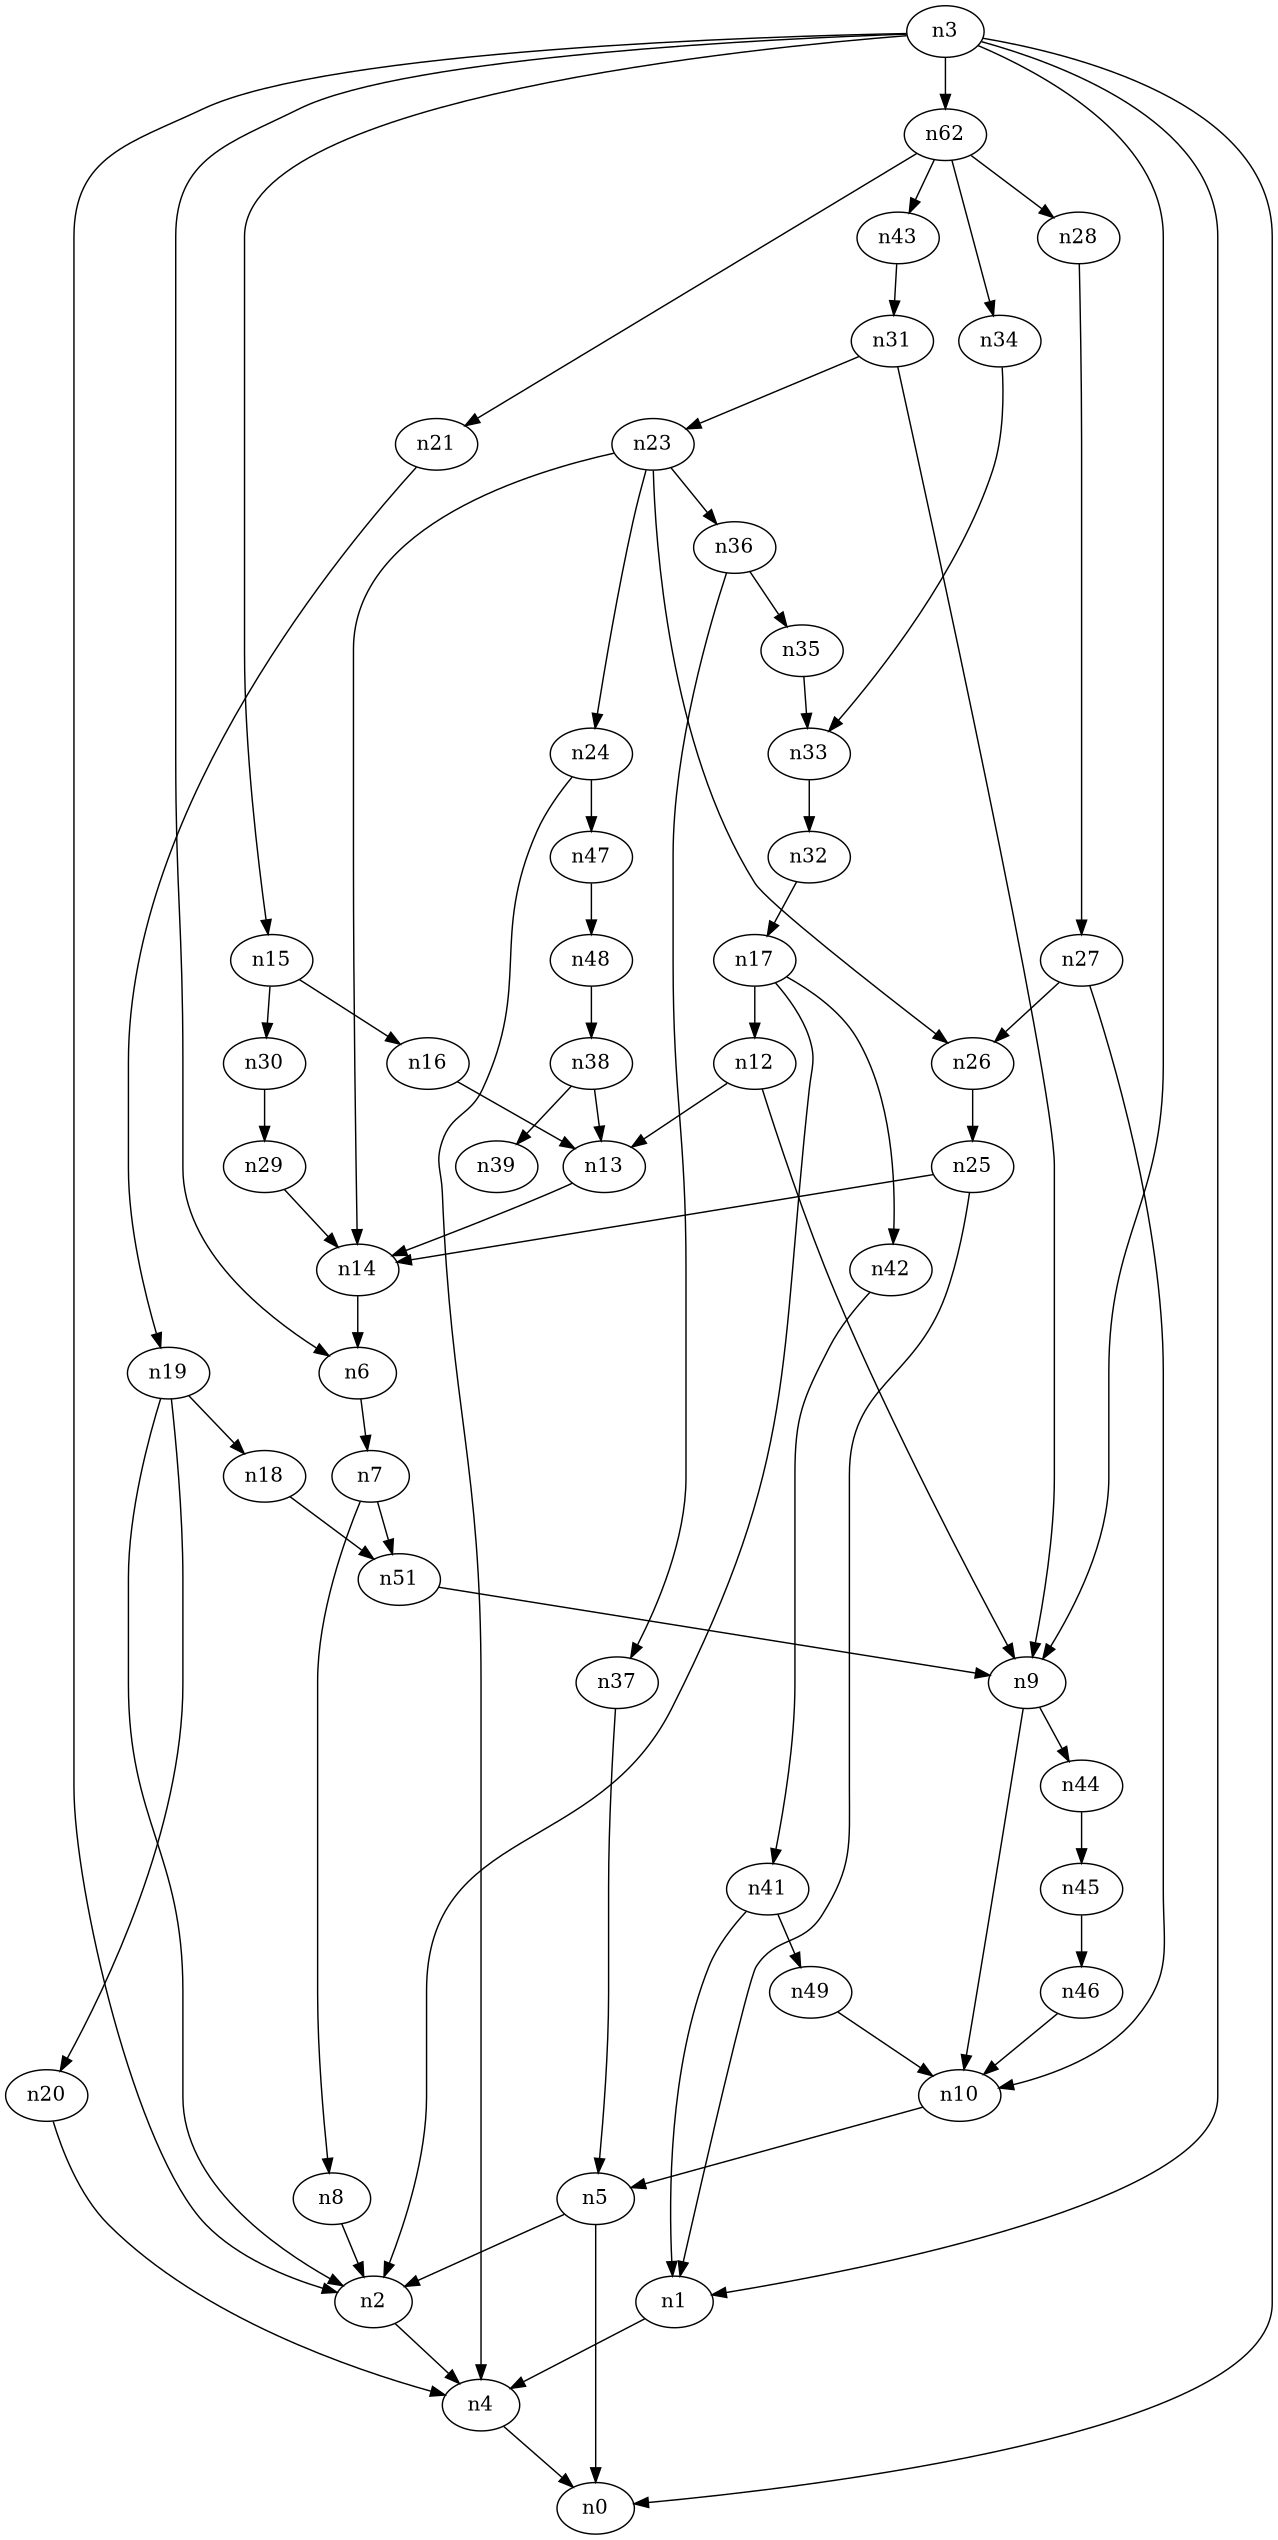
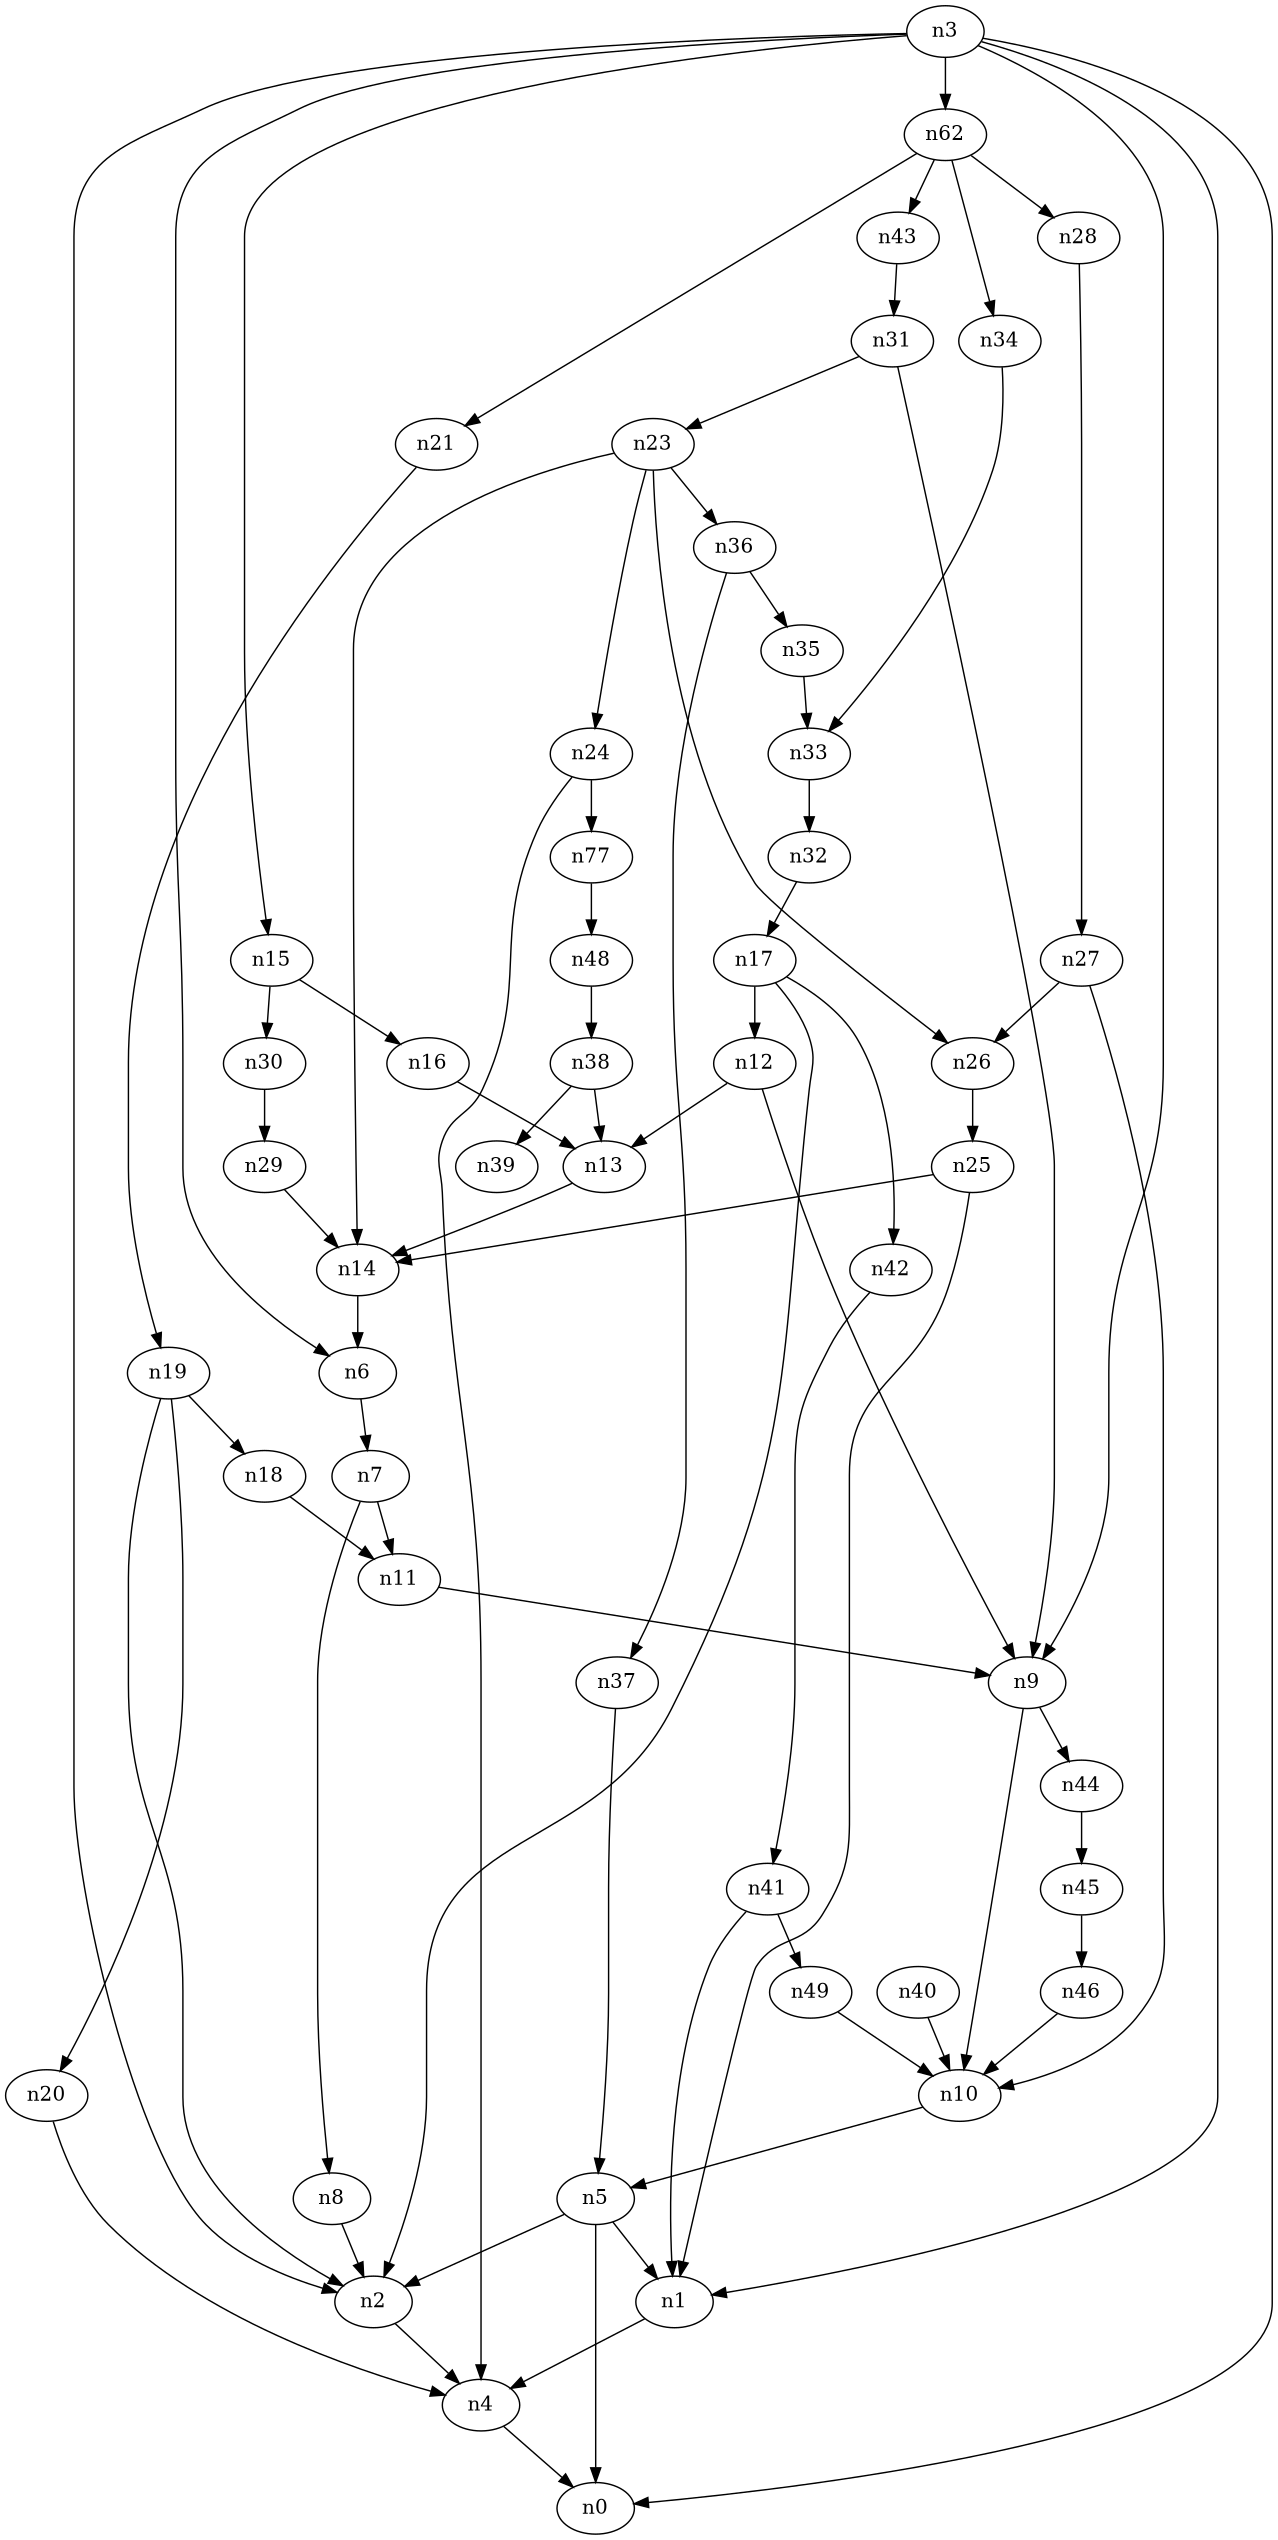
(591, 857) -> (591, 857)
(399, 1580) -> (399, 1580)
none -> (918, 1992)
none -> (631, 2245)
